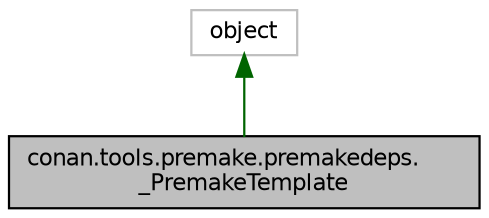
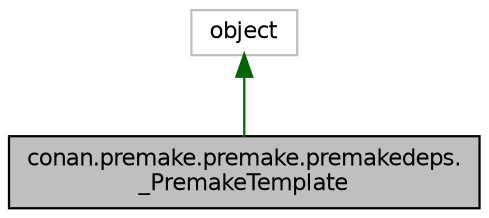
(244, 172) -> (244, 172)
